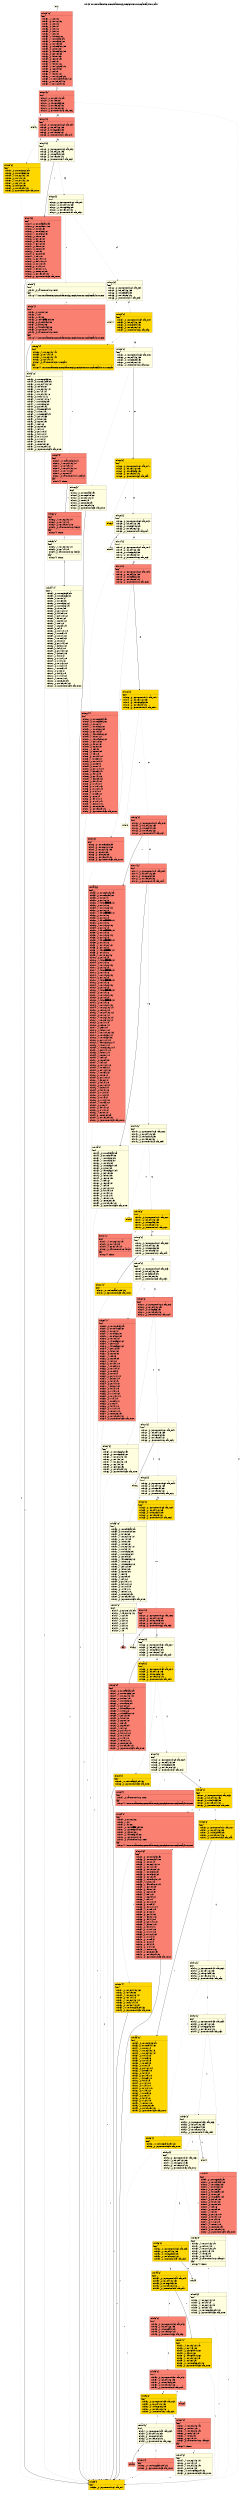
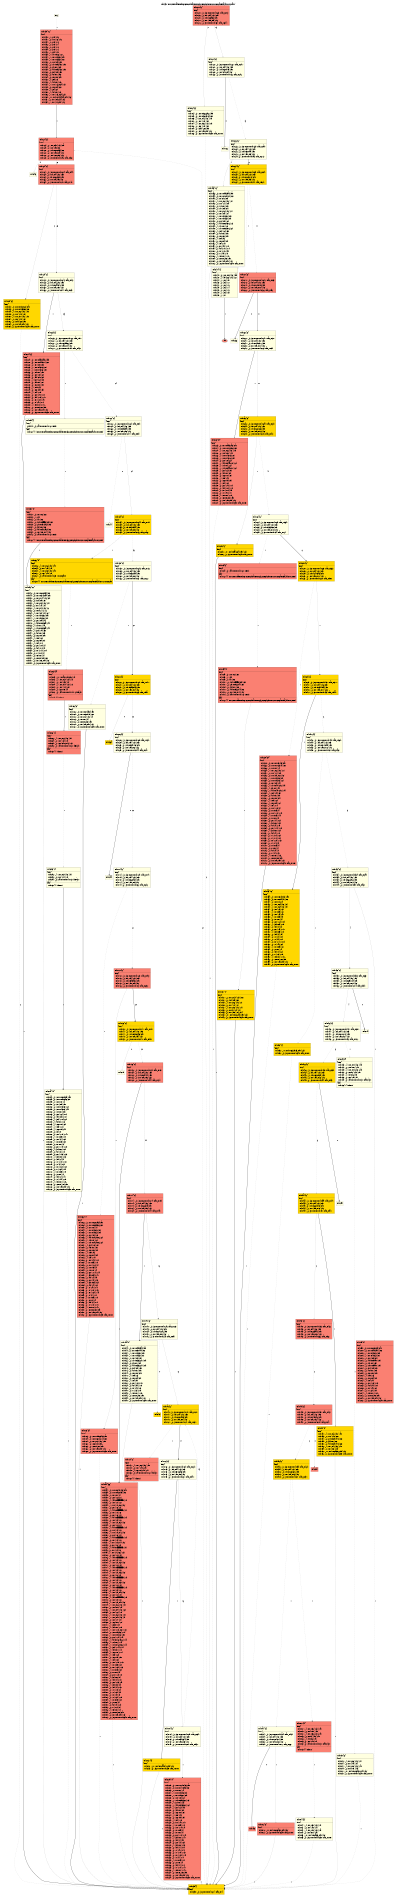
(153, 1289) -> (194, 1575)
(192, 1810) -> (257, 623)
